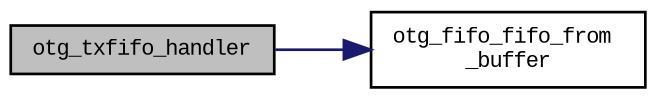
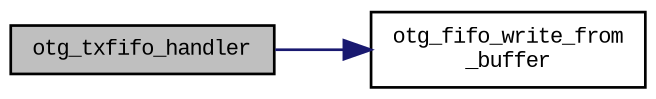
(508, 50) -> (508, 50)
